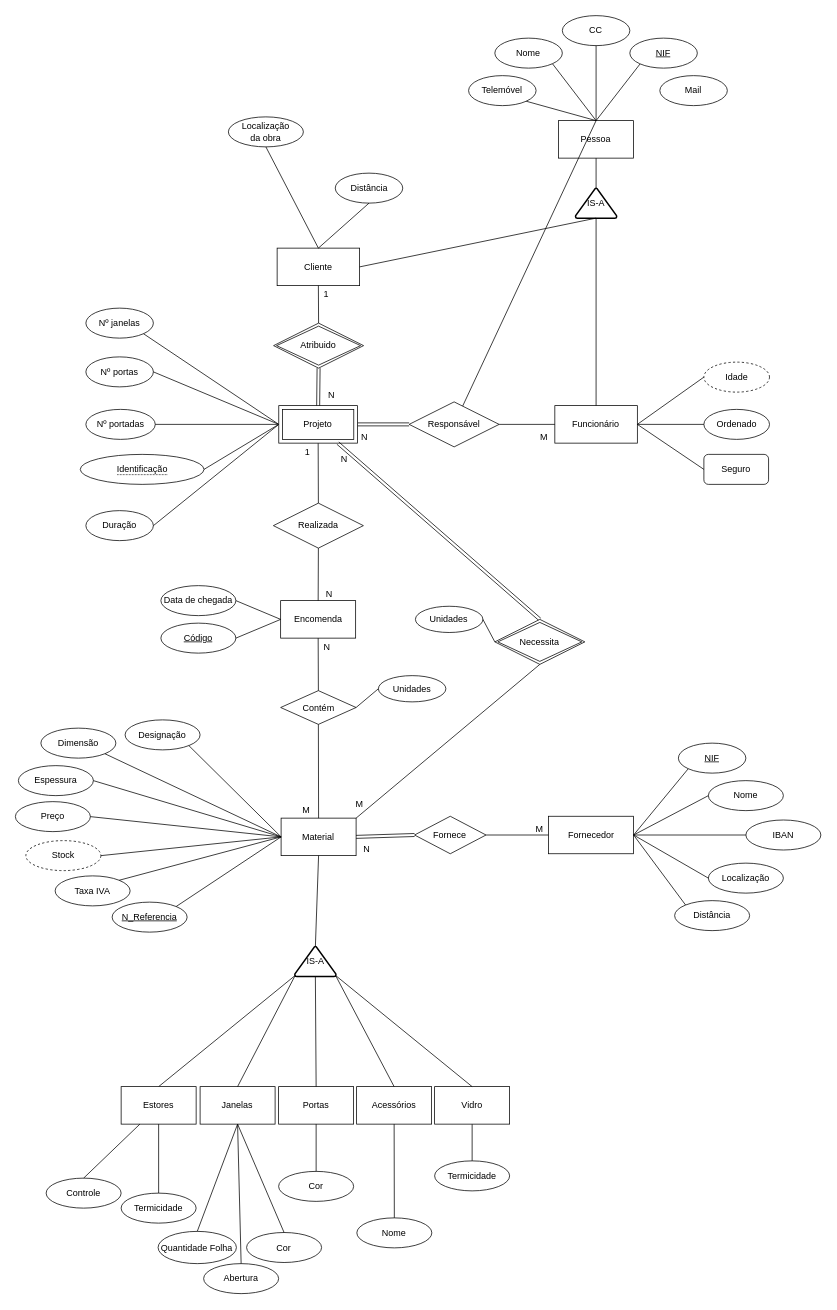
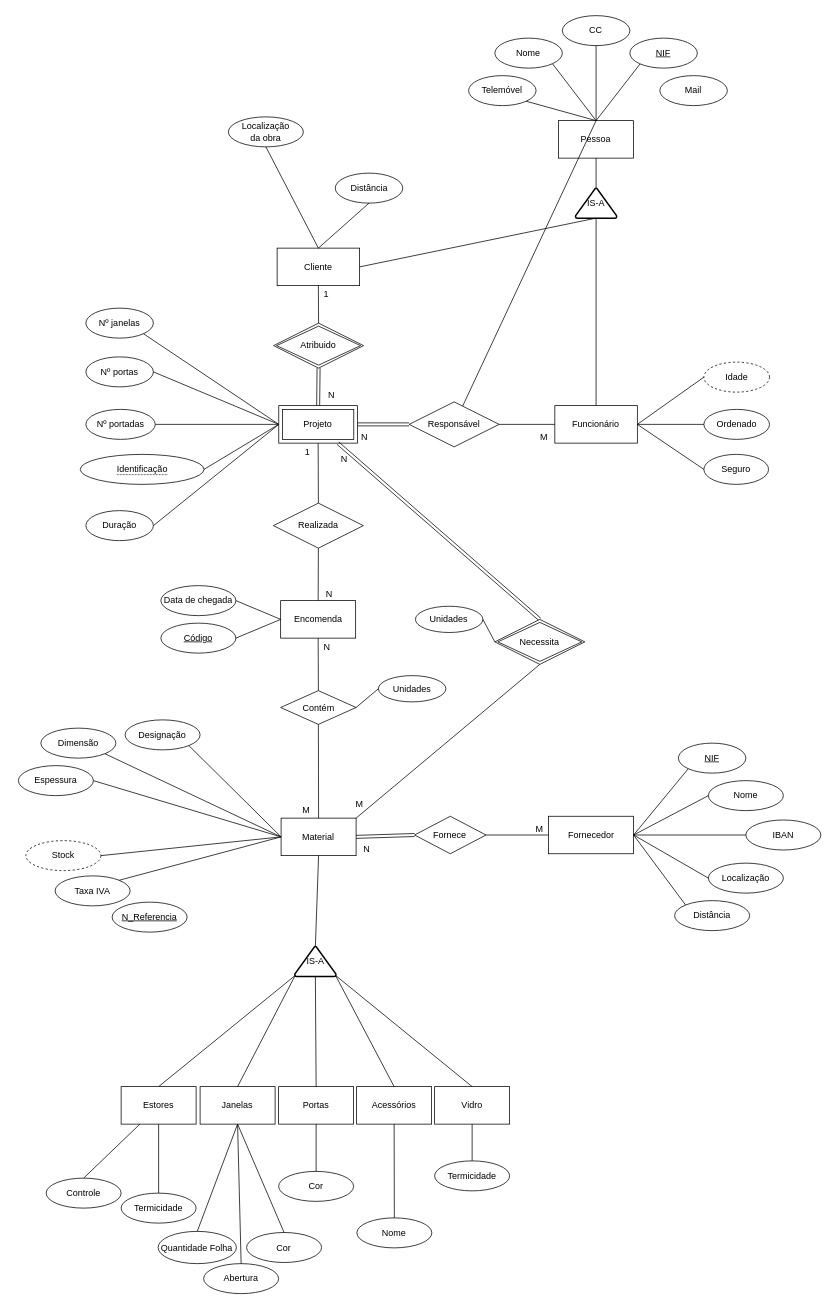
(736, 469) -> (736, 469)
(53, 816) -> none
(180, 826) -> none
(227, 872) -> none
